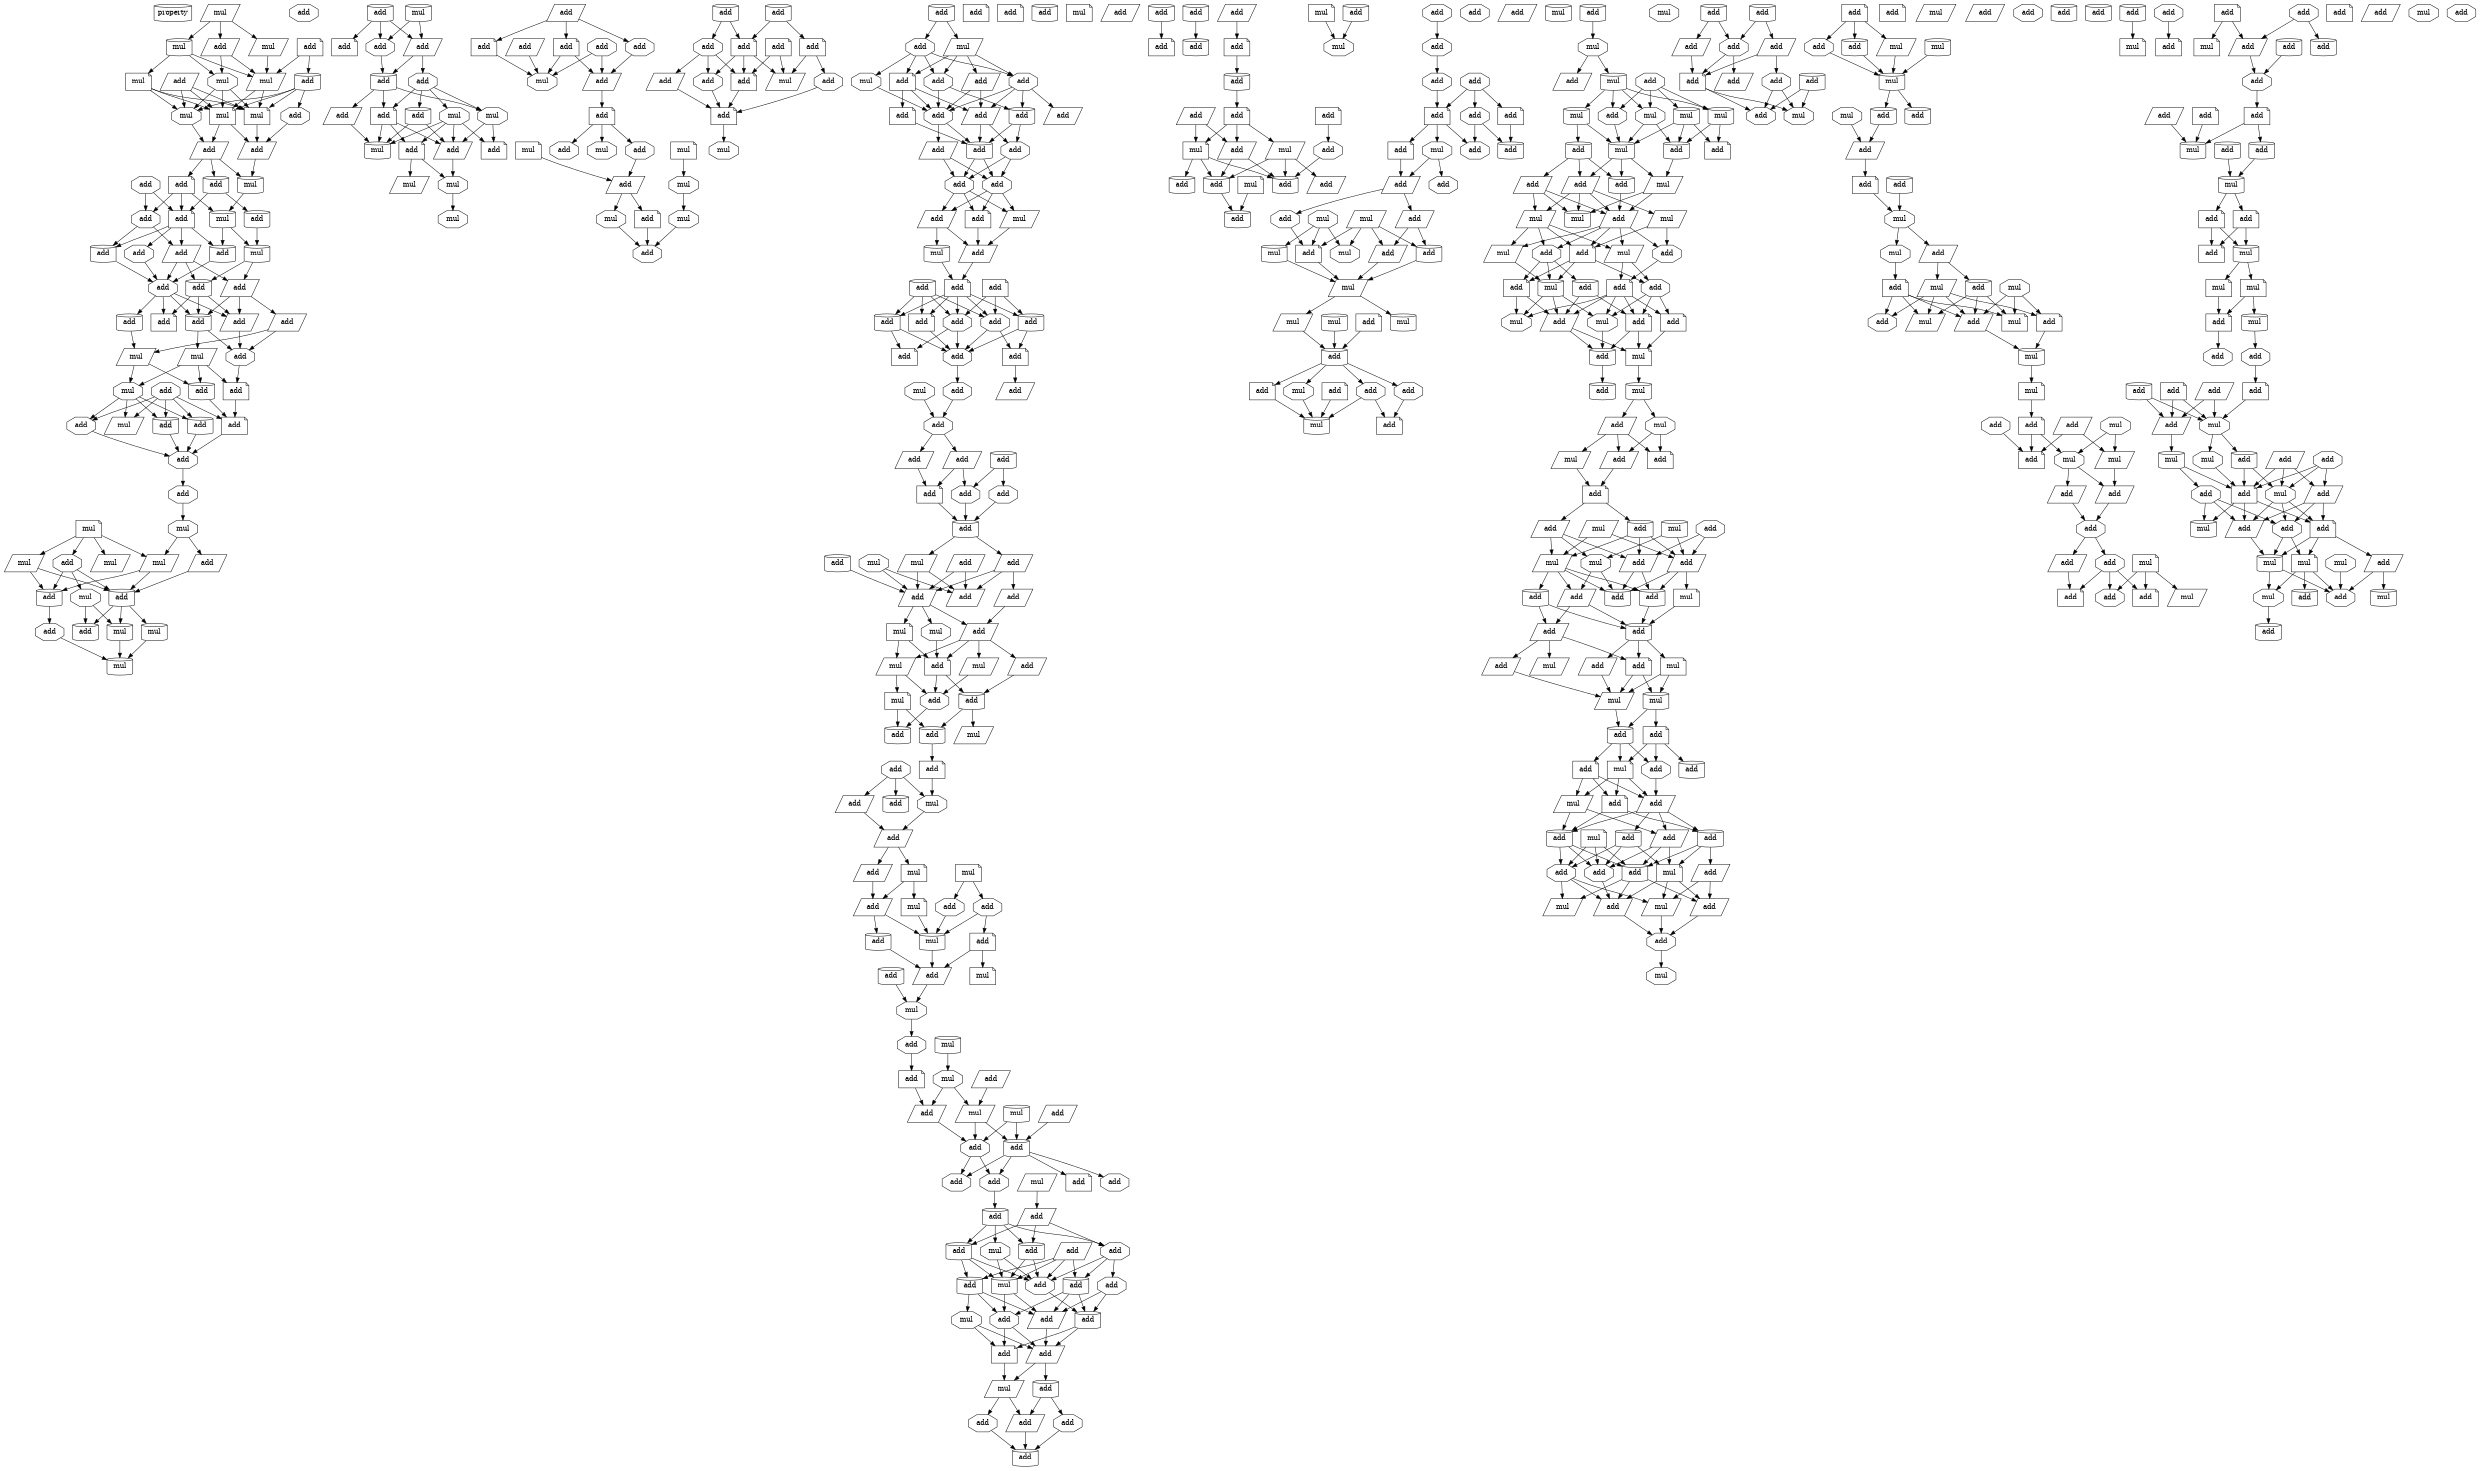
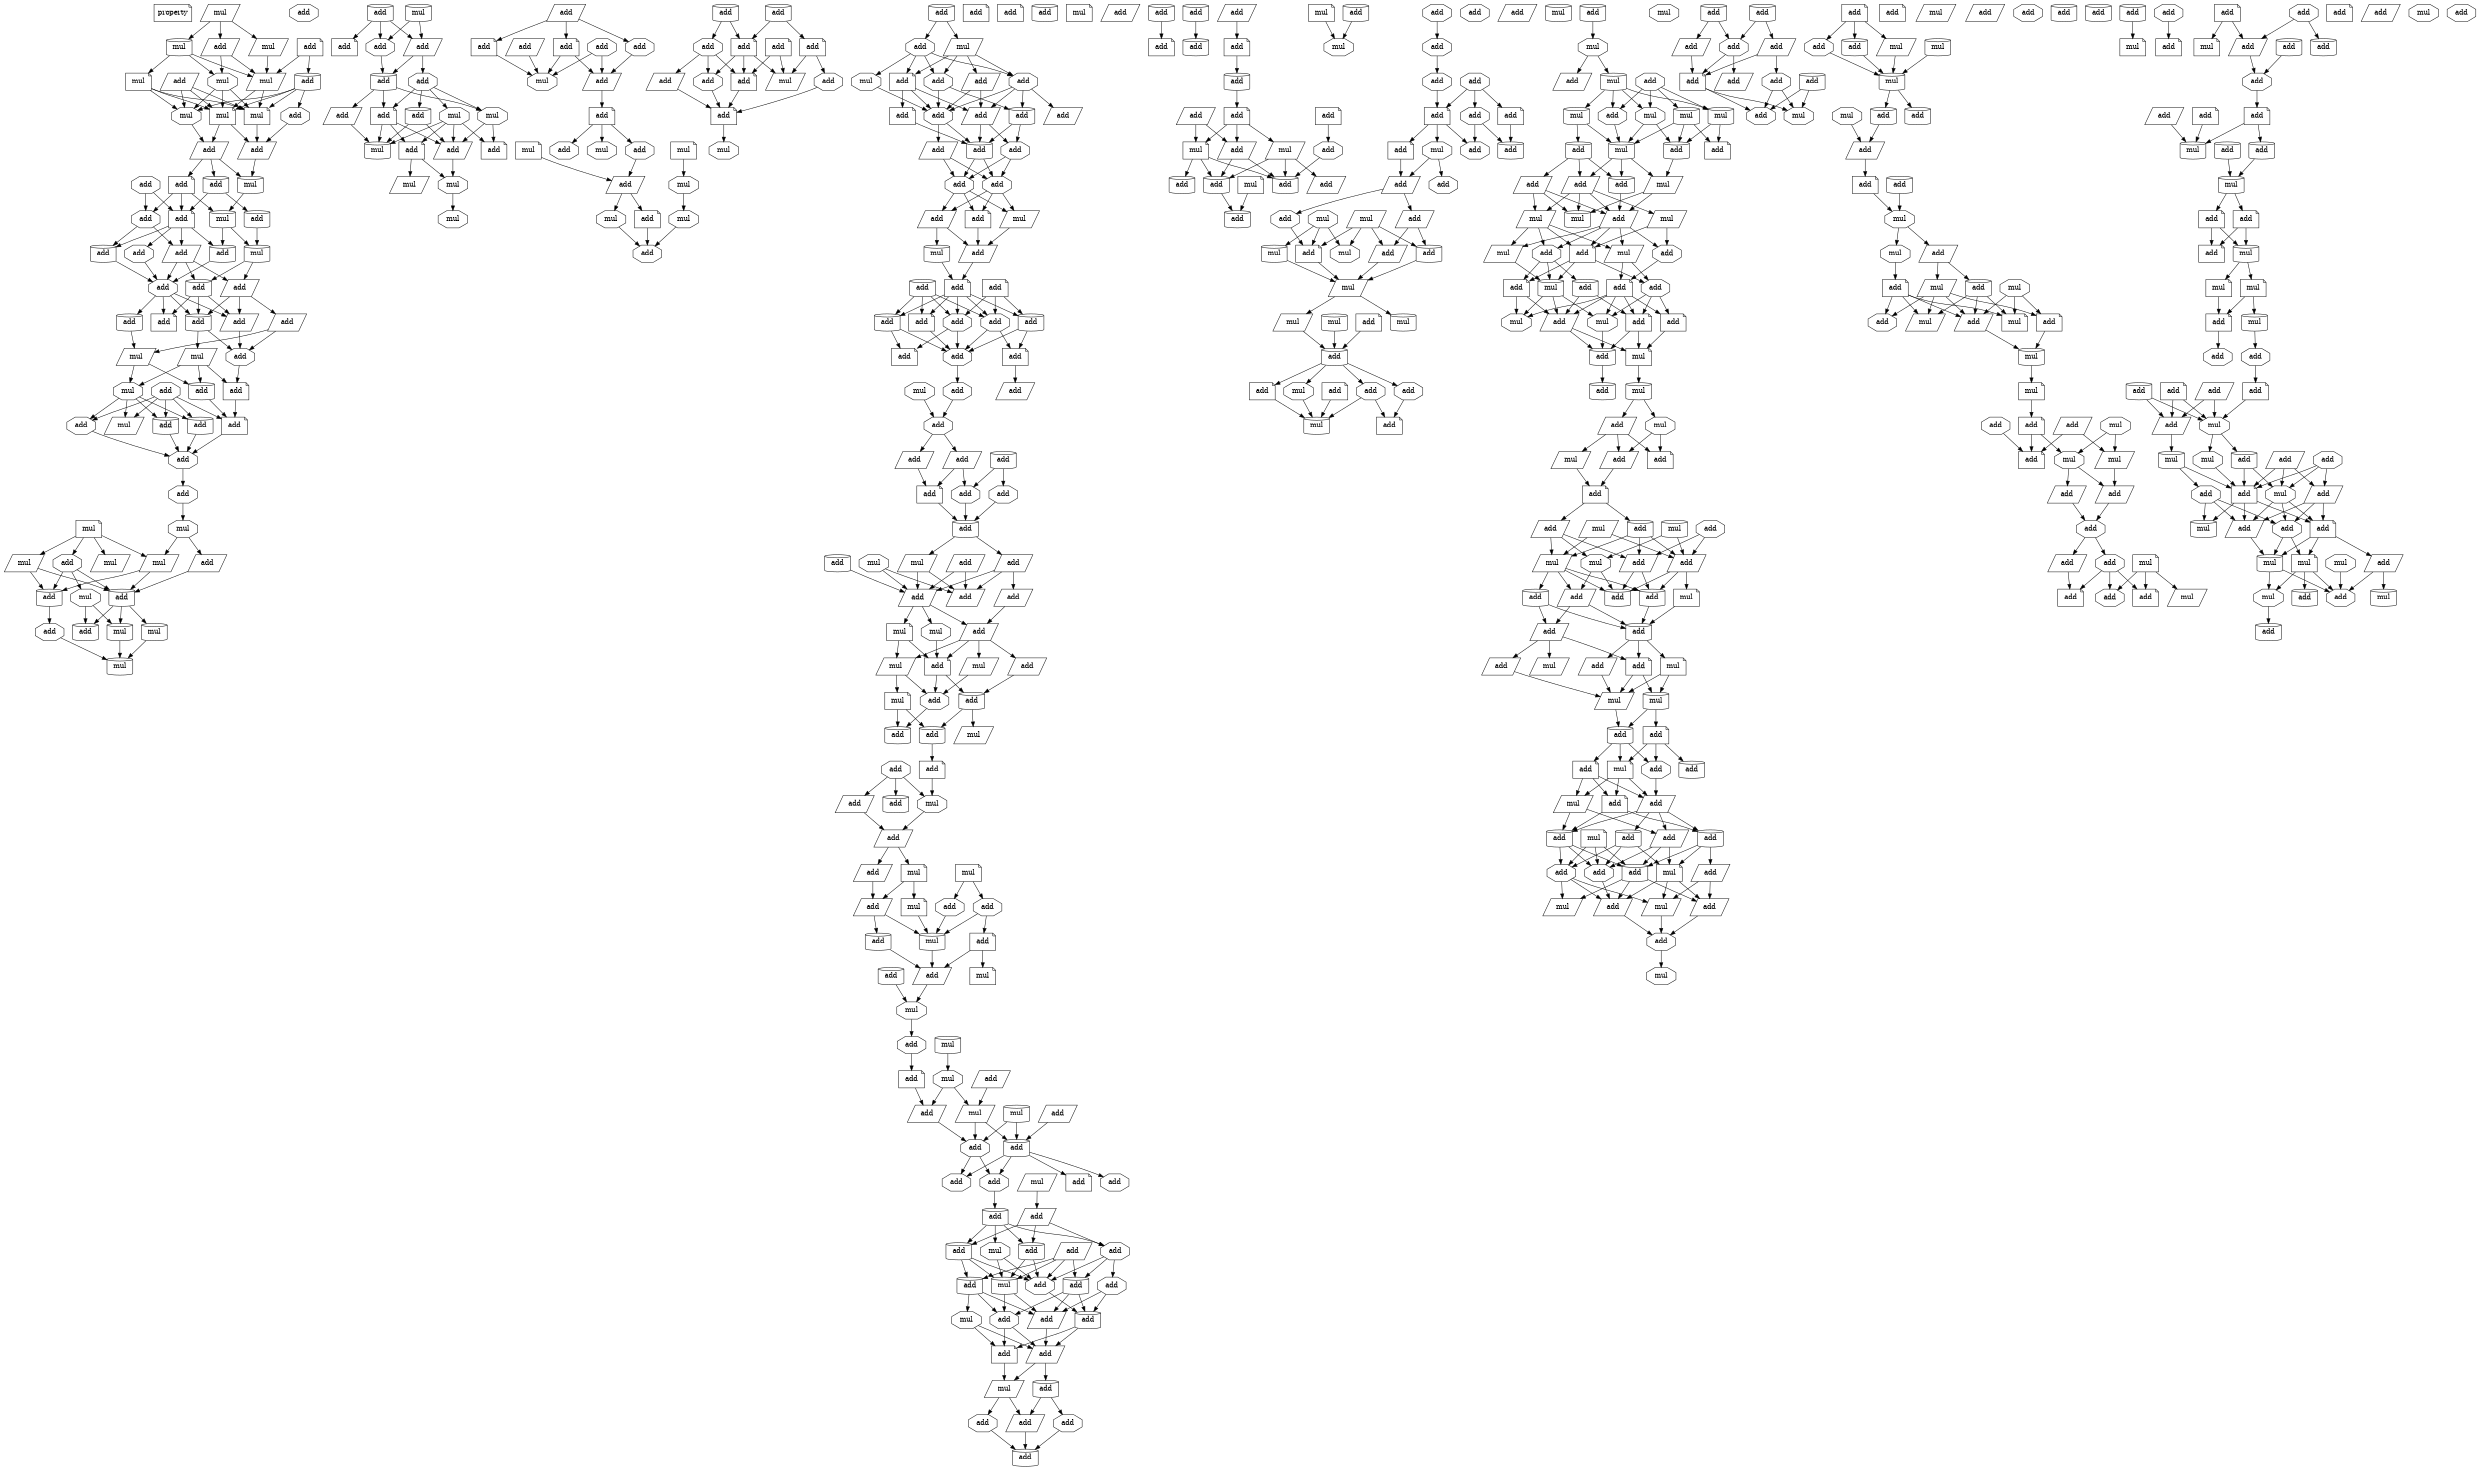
(173, 13) -> (173, 13)
